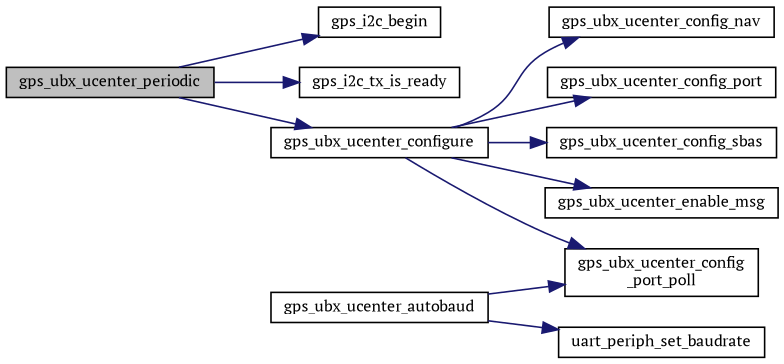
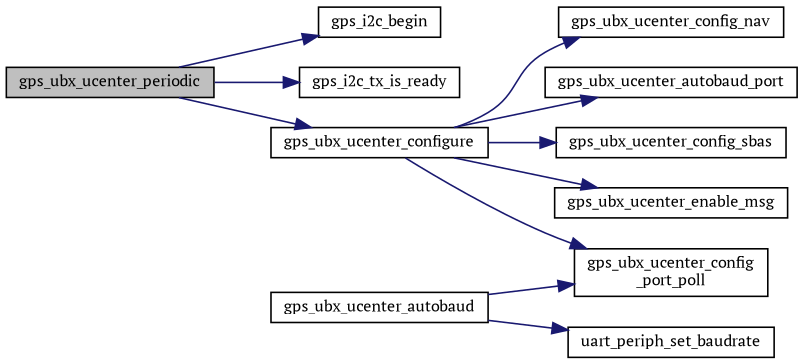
(662, 82) -> (671, 82)
